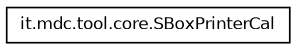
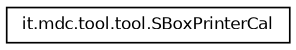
(148, 25) -> (148, 25)
